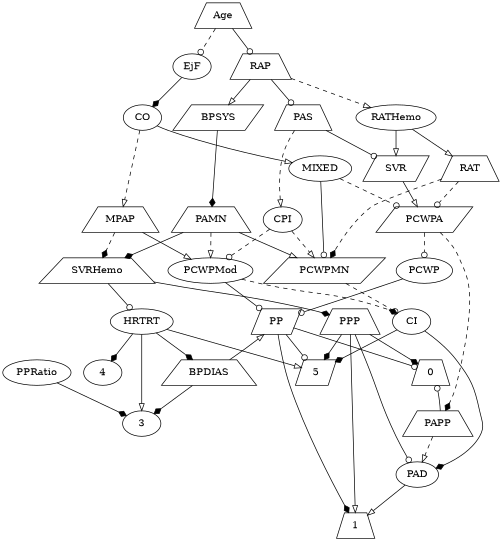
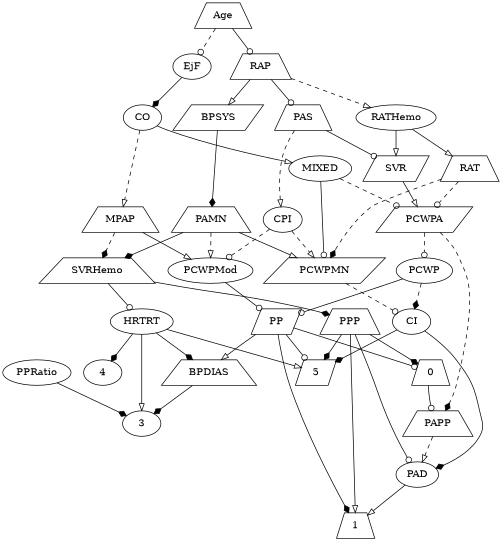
(316, 293) -> (419, 292)
(247, 348) -> (241, 345)
(439, 401) -> (429, 395)
